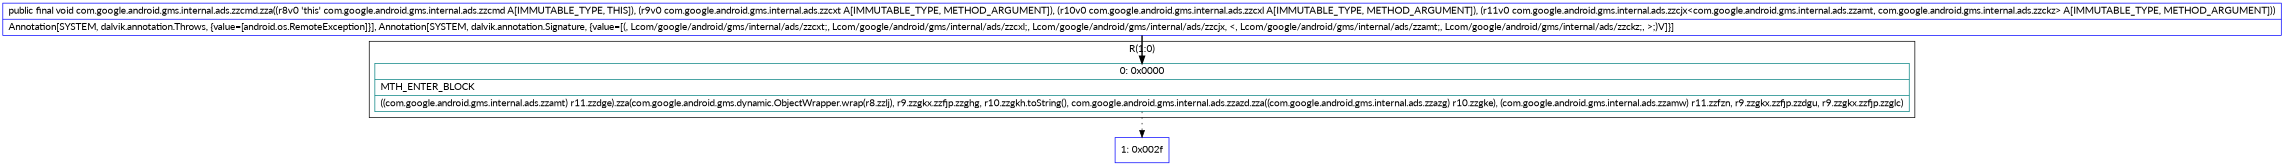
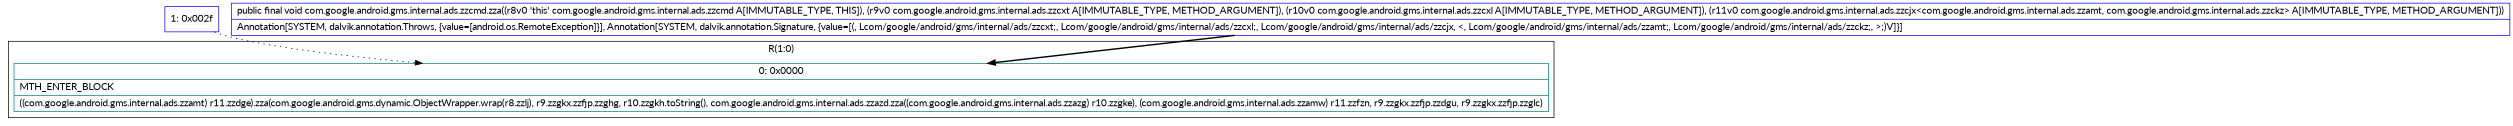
(1142, 122) -> (314, 52)
